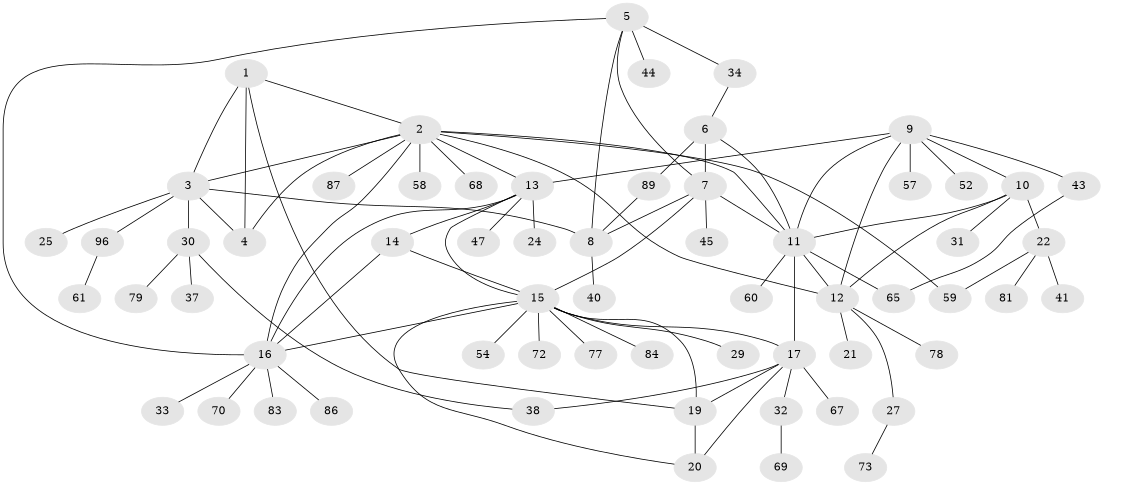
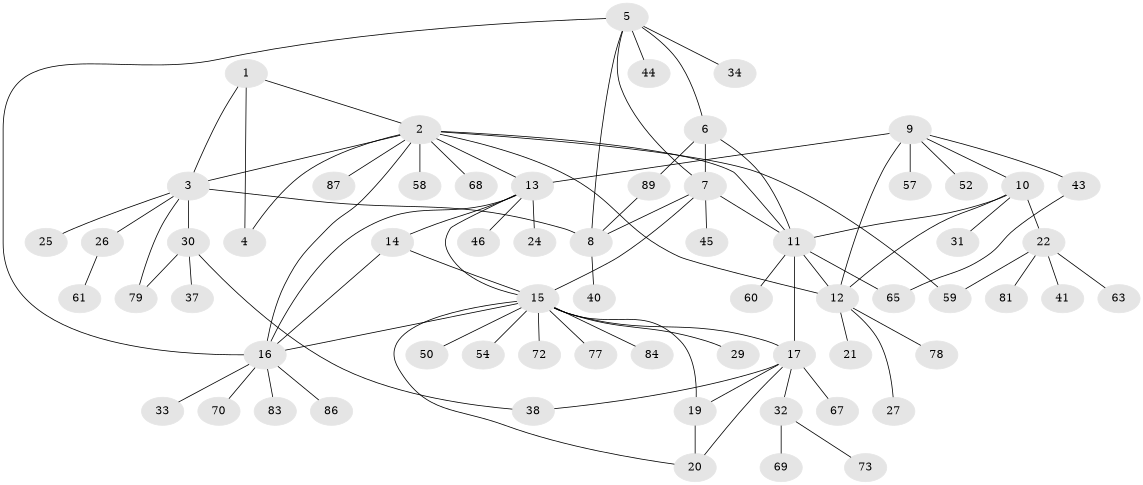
(720, 102) -> (681, 65)
(830, 168) -> none
(217, 214) -> (155, 240)
(102, 242) -> (102, 242)
(479, 242) -> (479, 242)
none -> (1119, 299)
(381, 354) -> none
none -> (427, 355)
(880, 439) -> (823, 440)
